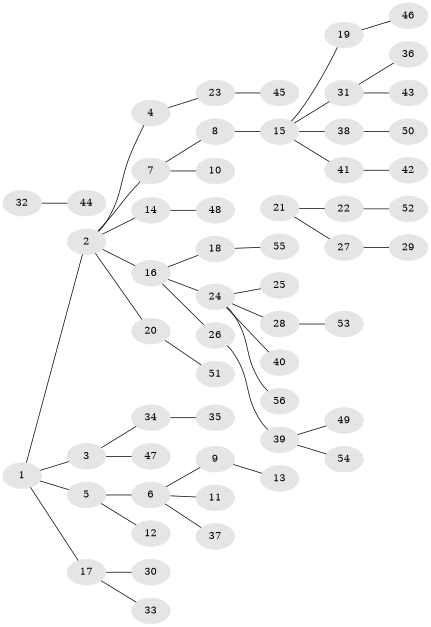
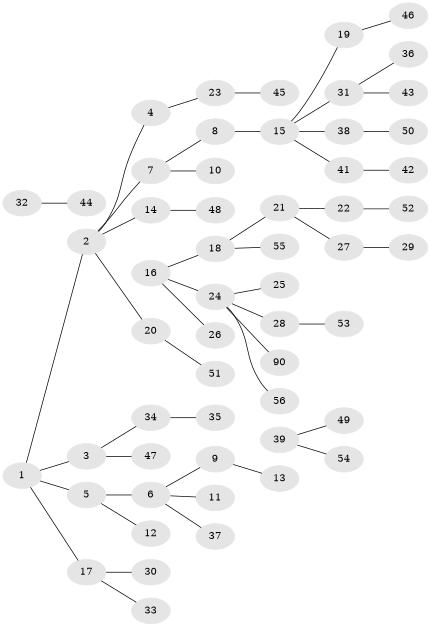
none -> (247, 229)
(119, 258) -> none
(280, 363) -> (280, 363)
(247, 388) -> none
